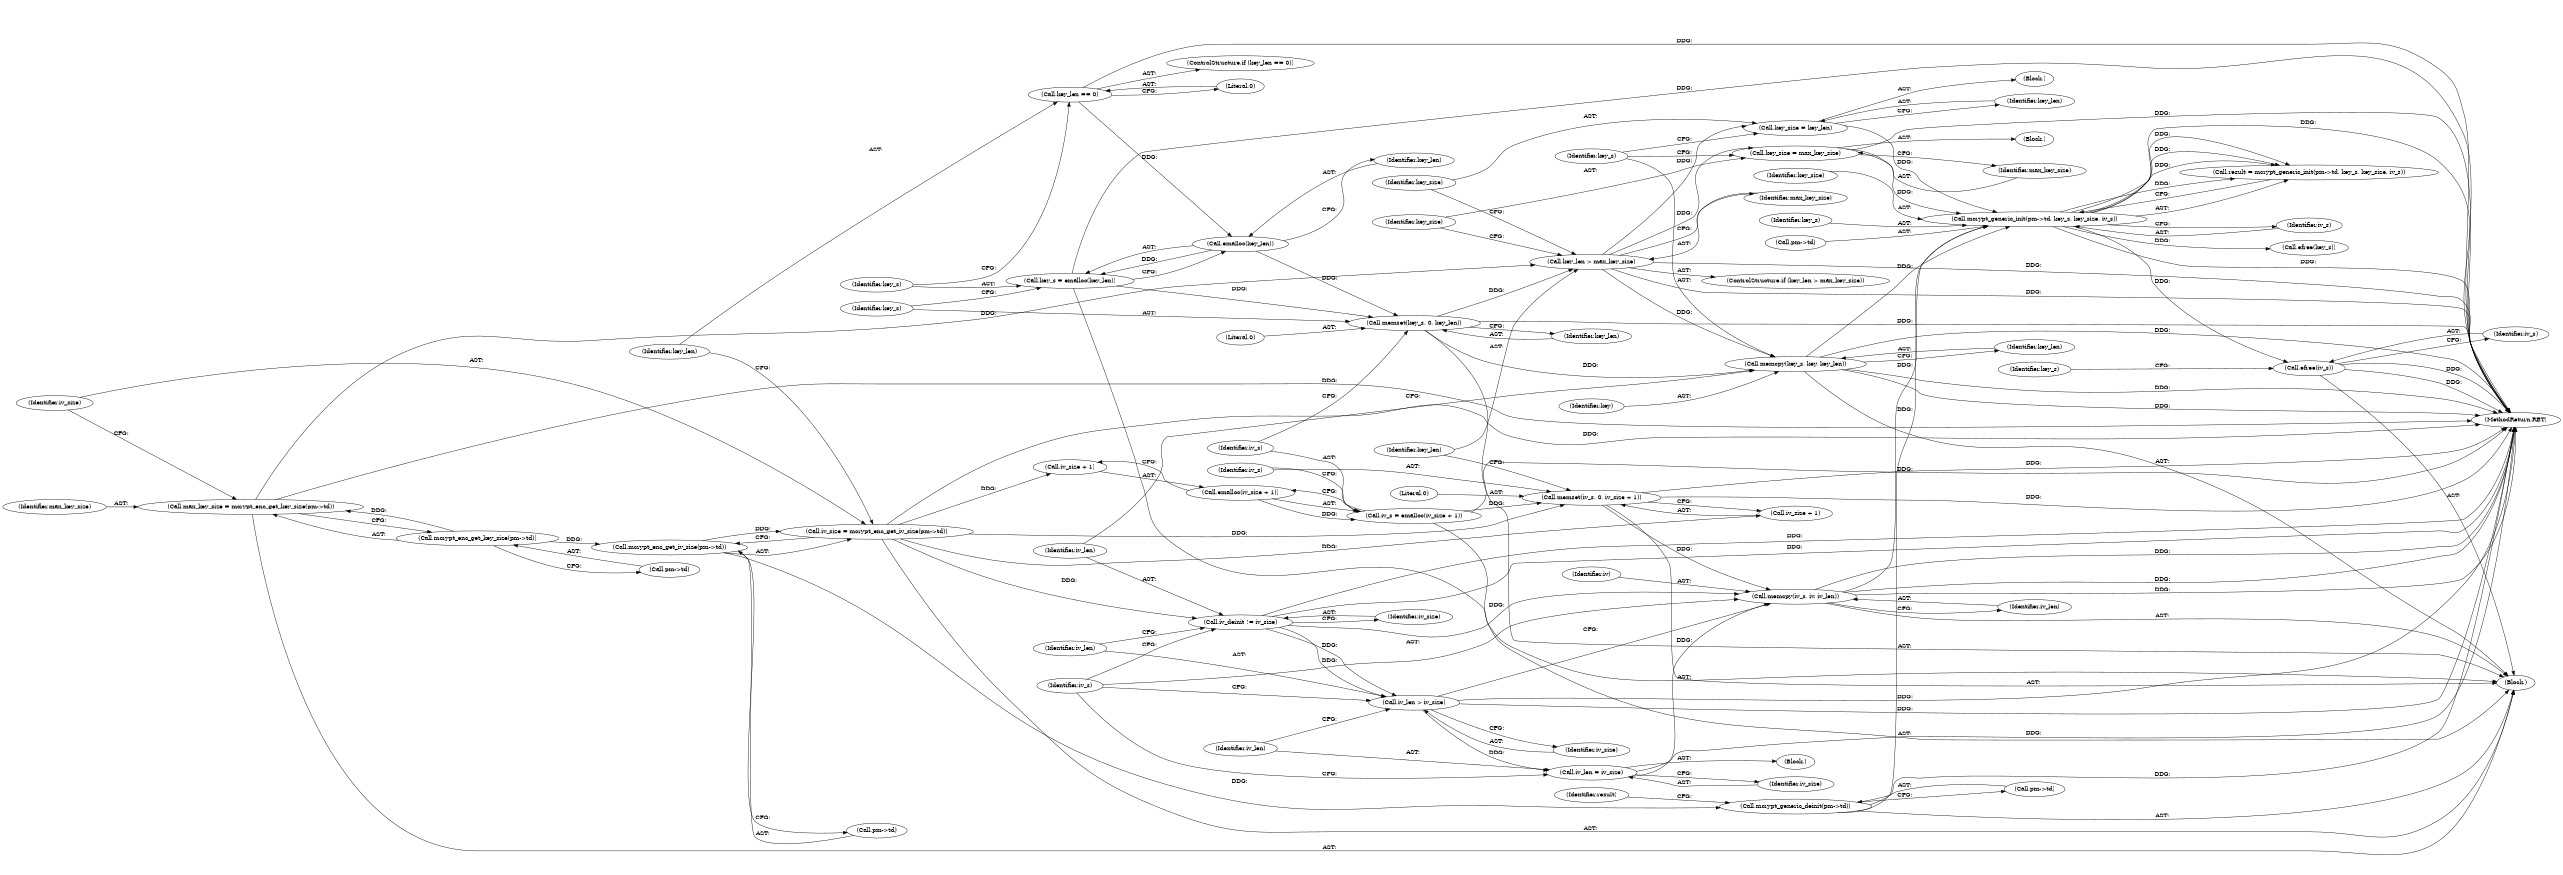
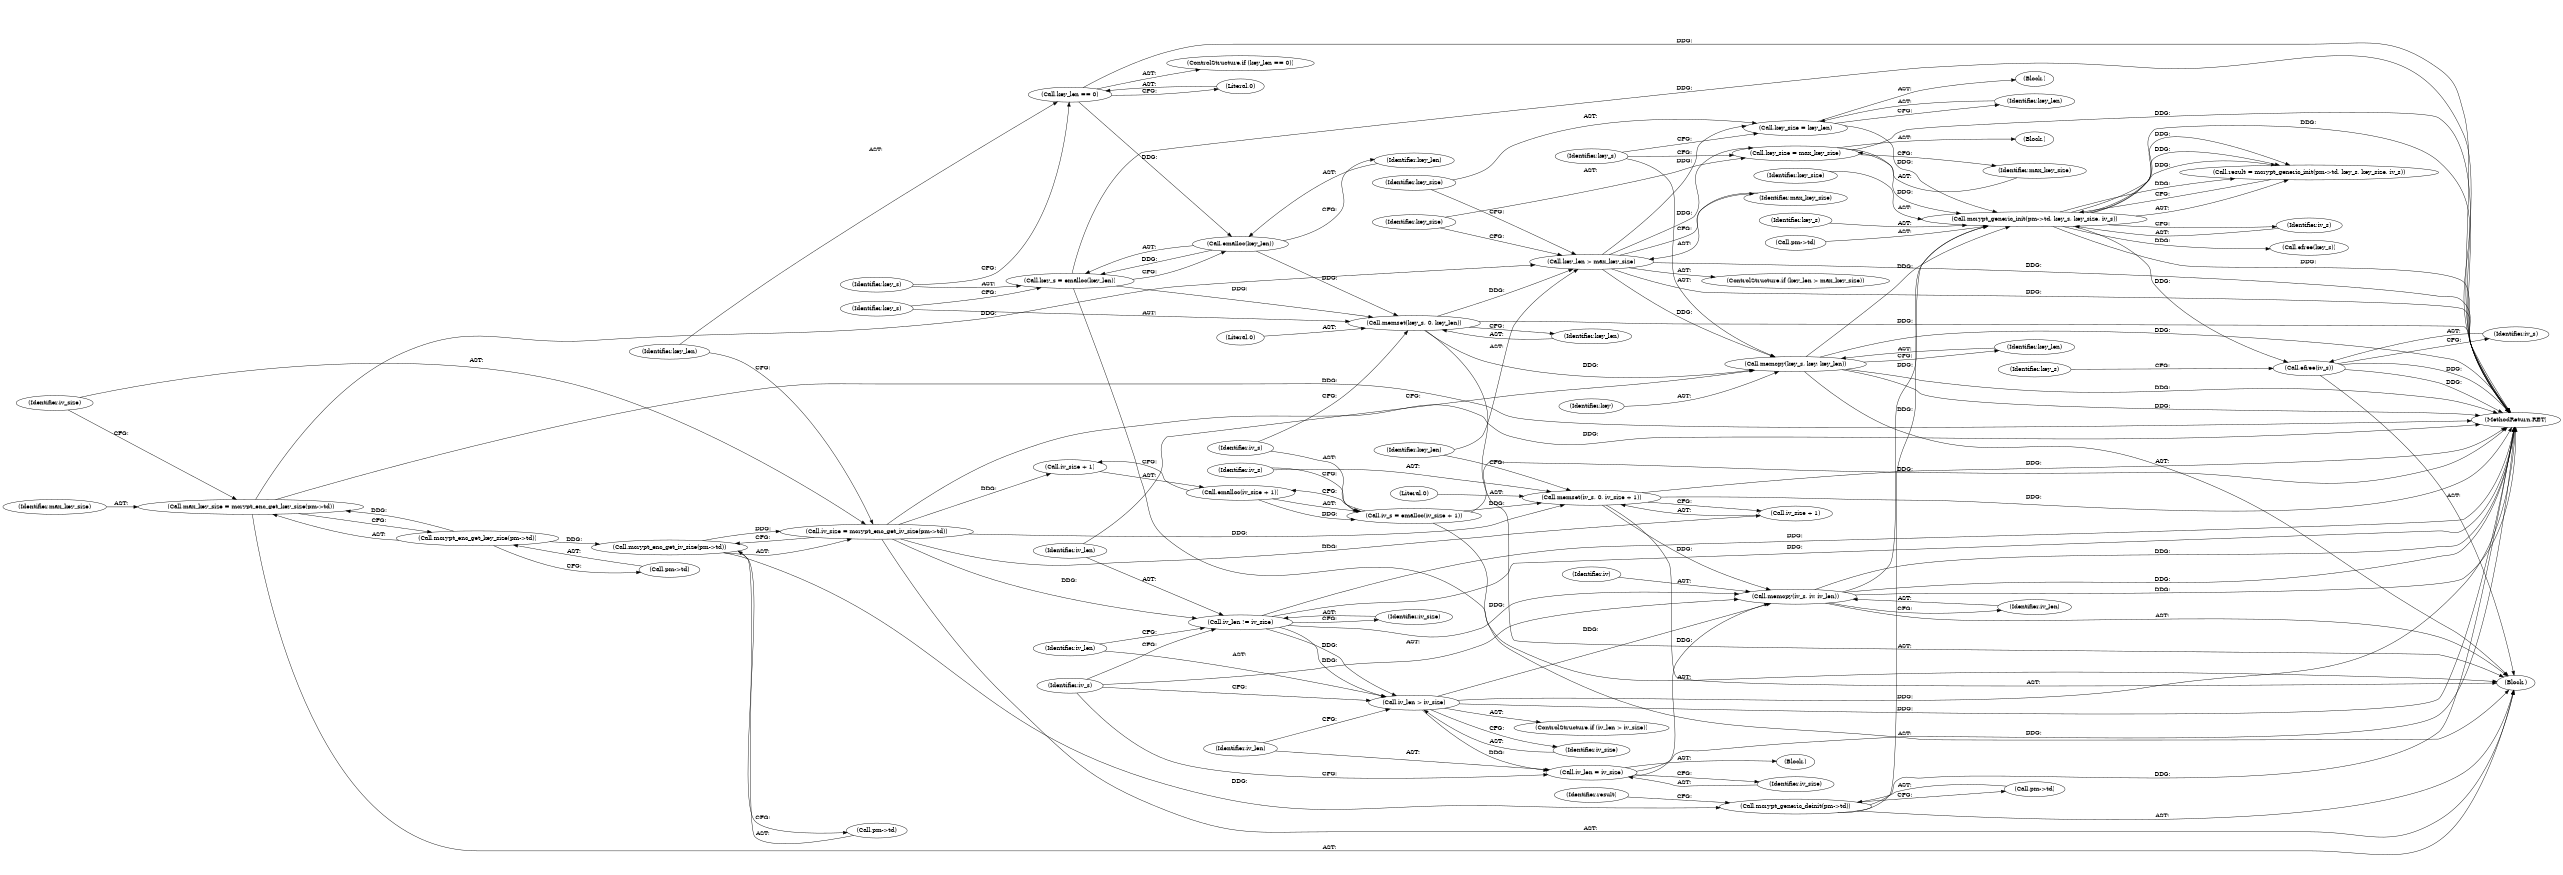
(1240, 622) -> (1240, 622)
(1592, 630) -> (1592, 630)
none -> (1592, 728)
